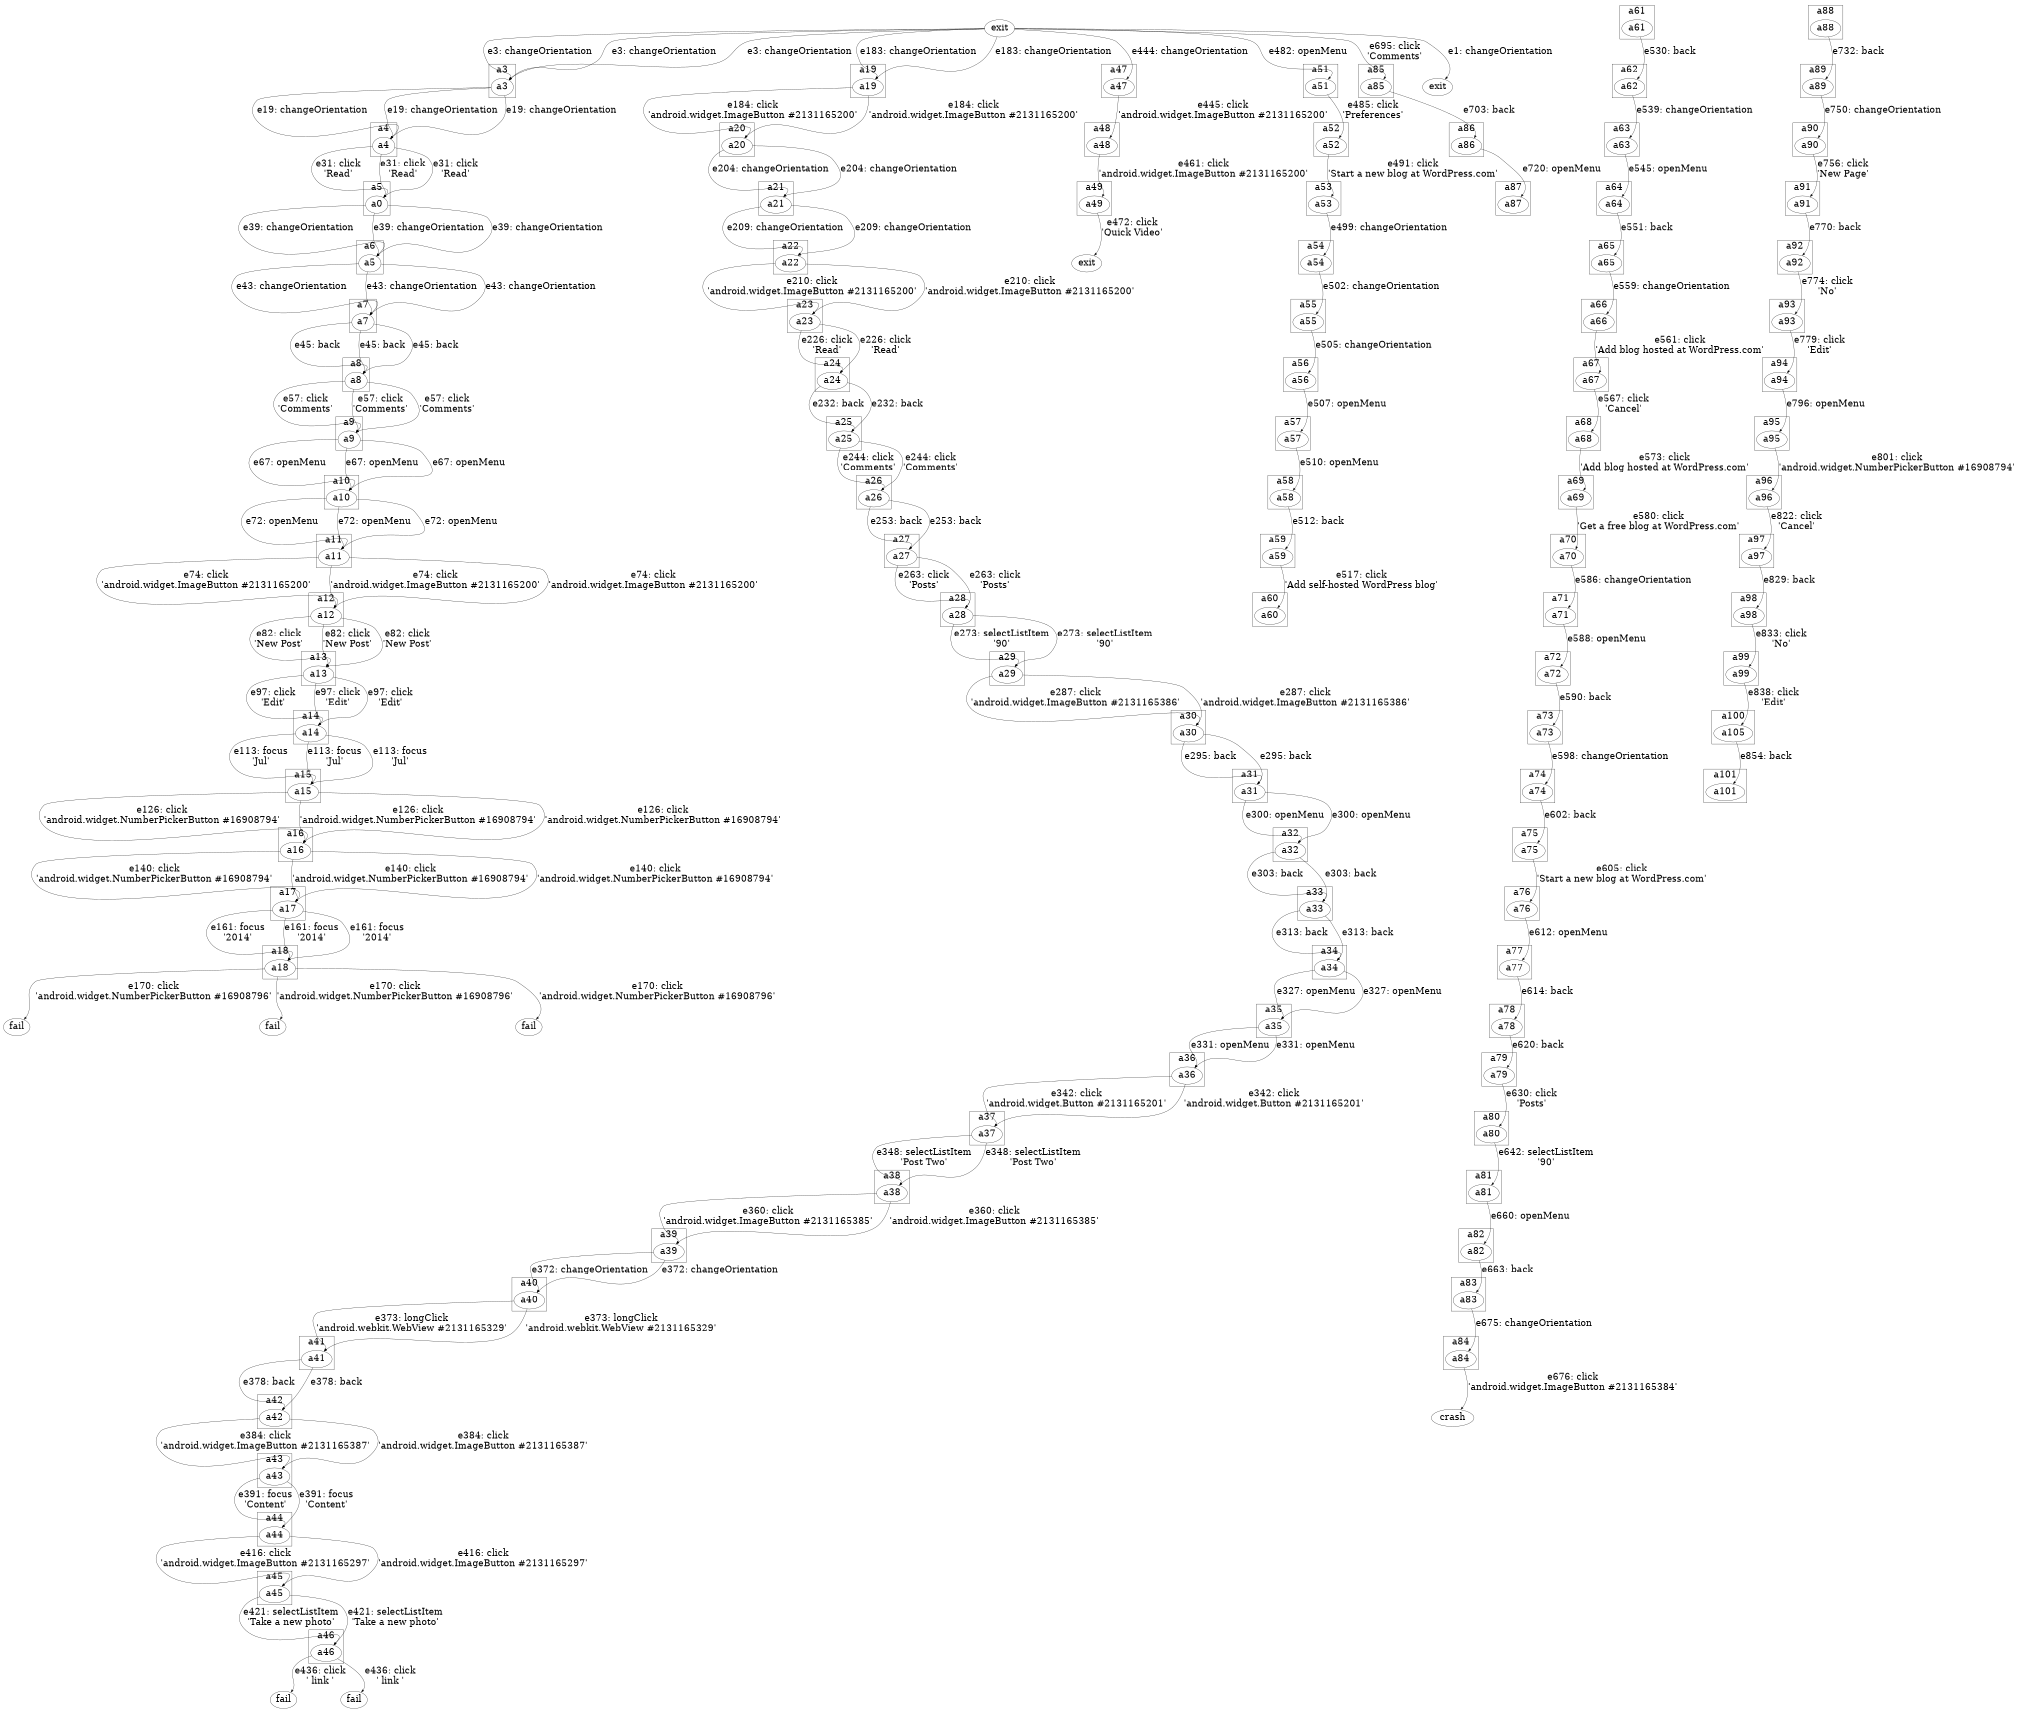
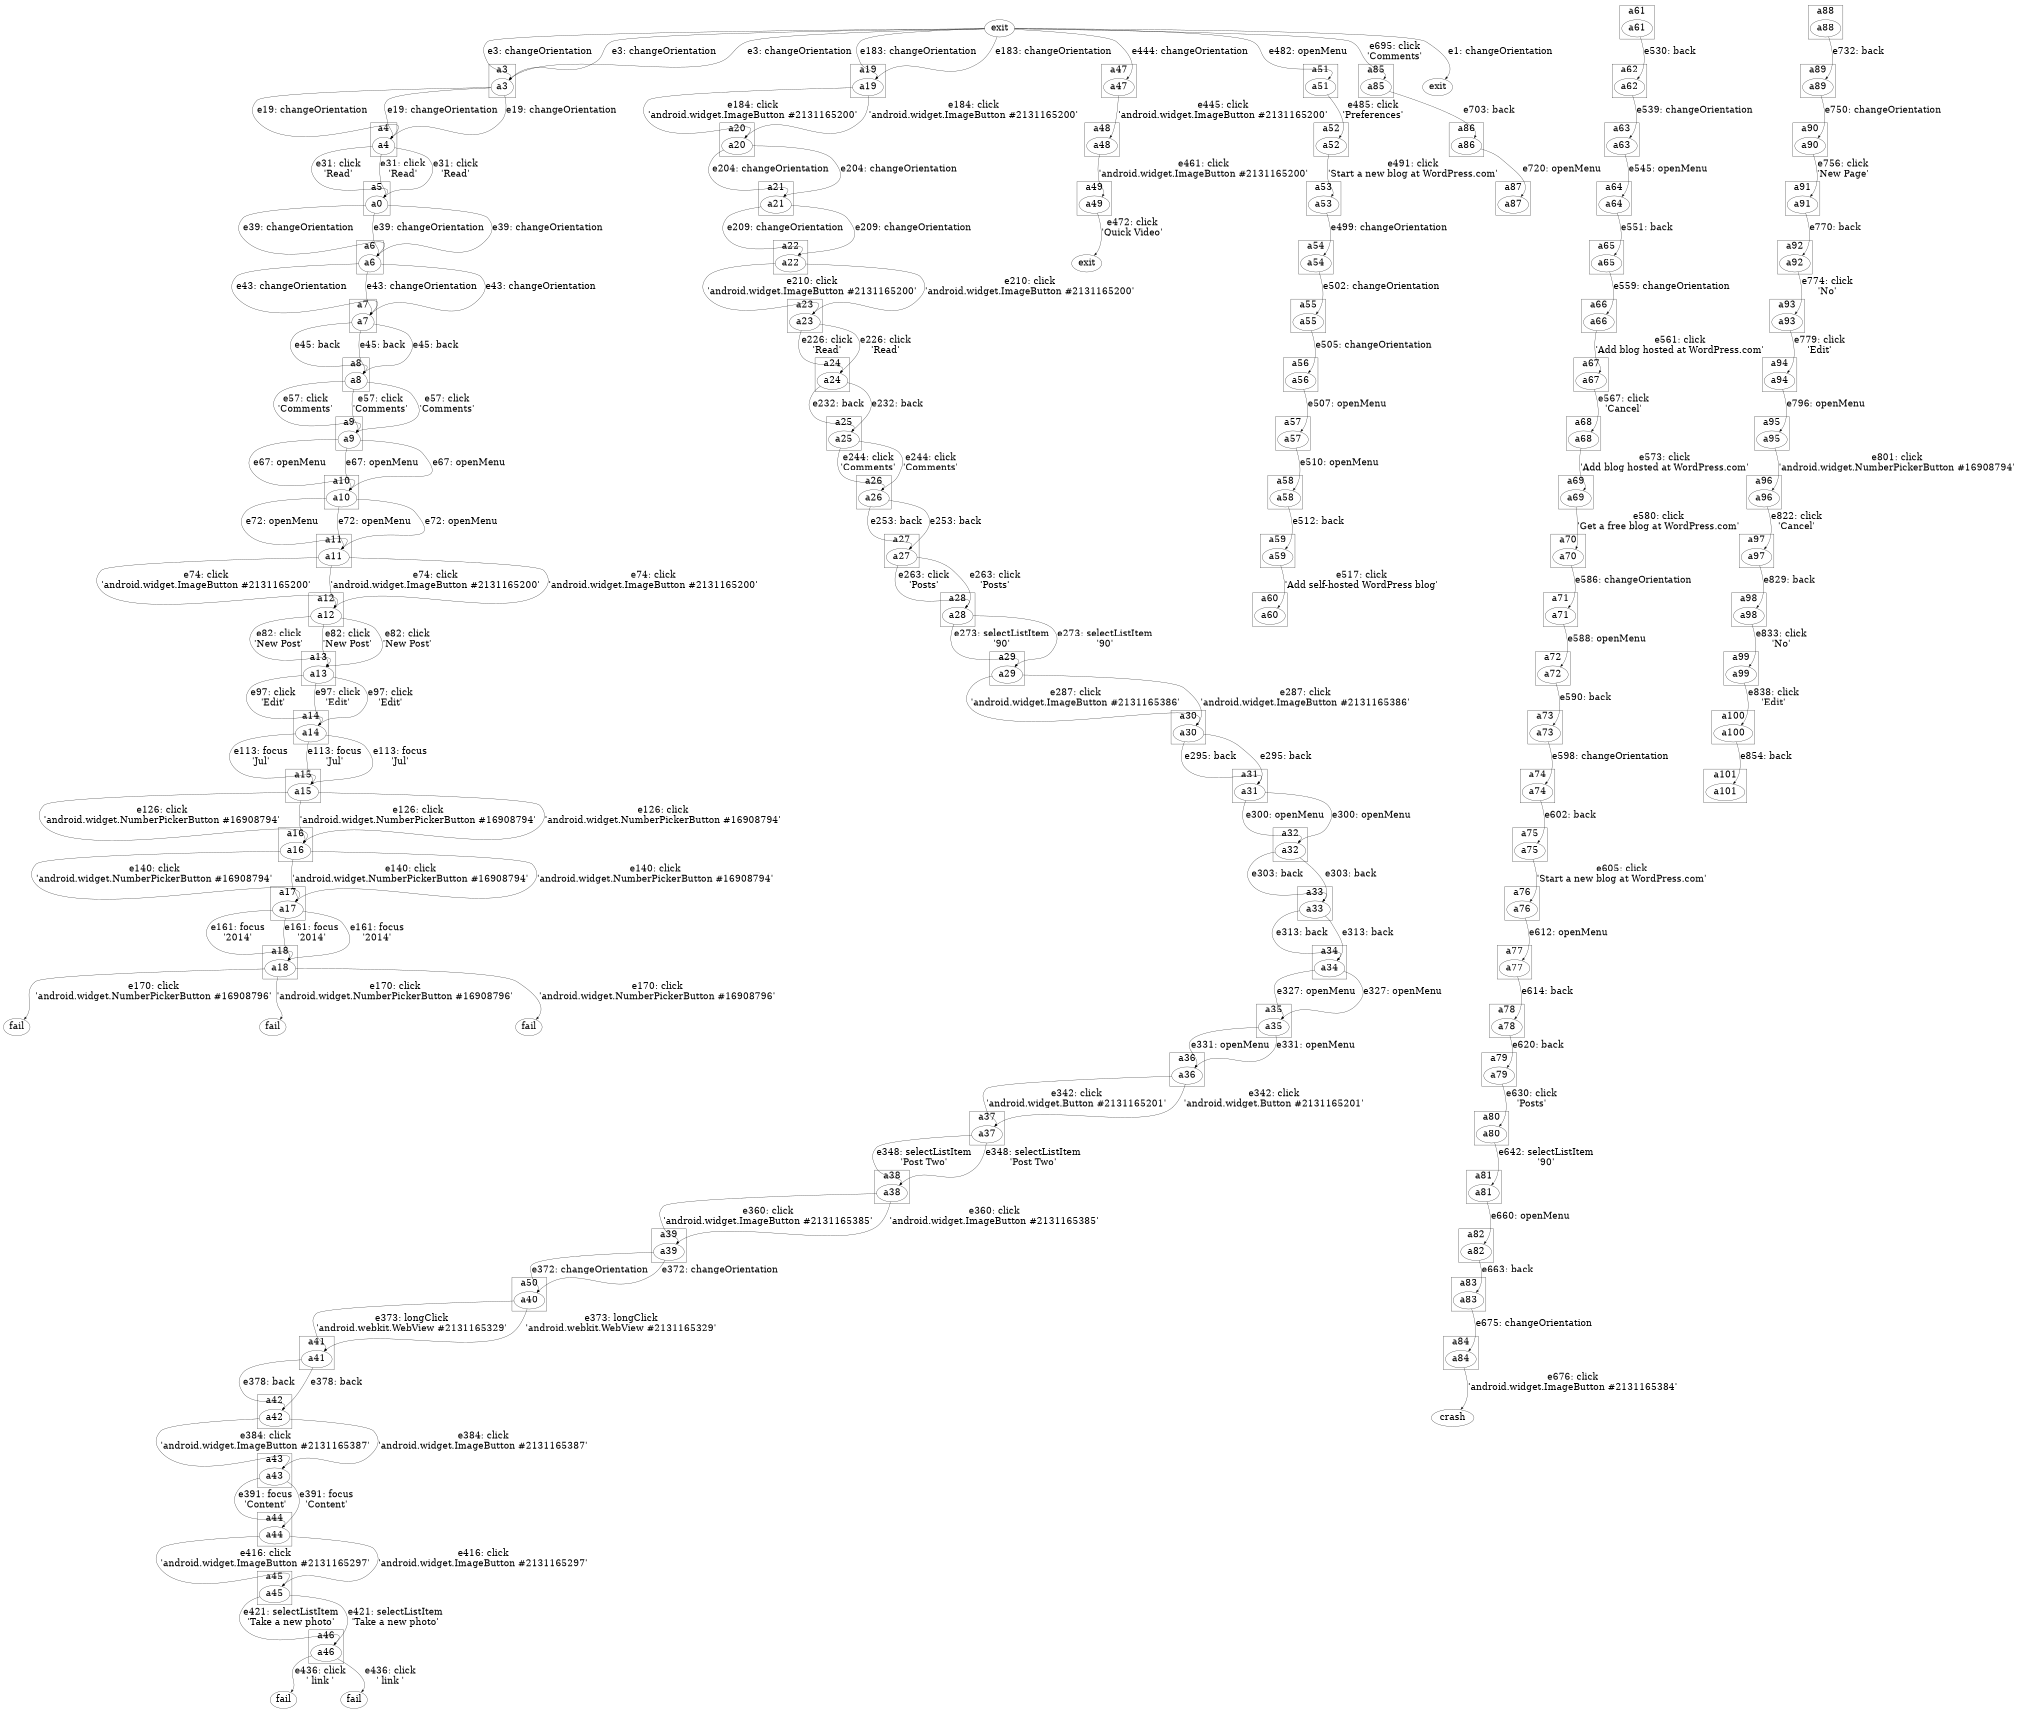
(370, 263) -> (370, 263)
(1733, 733) -> (1733, 733)
(529, 1284) -> (529, 1284)
